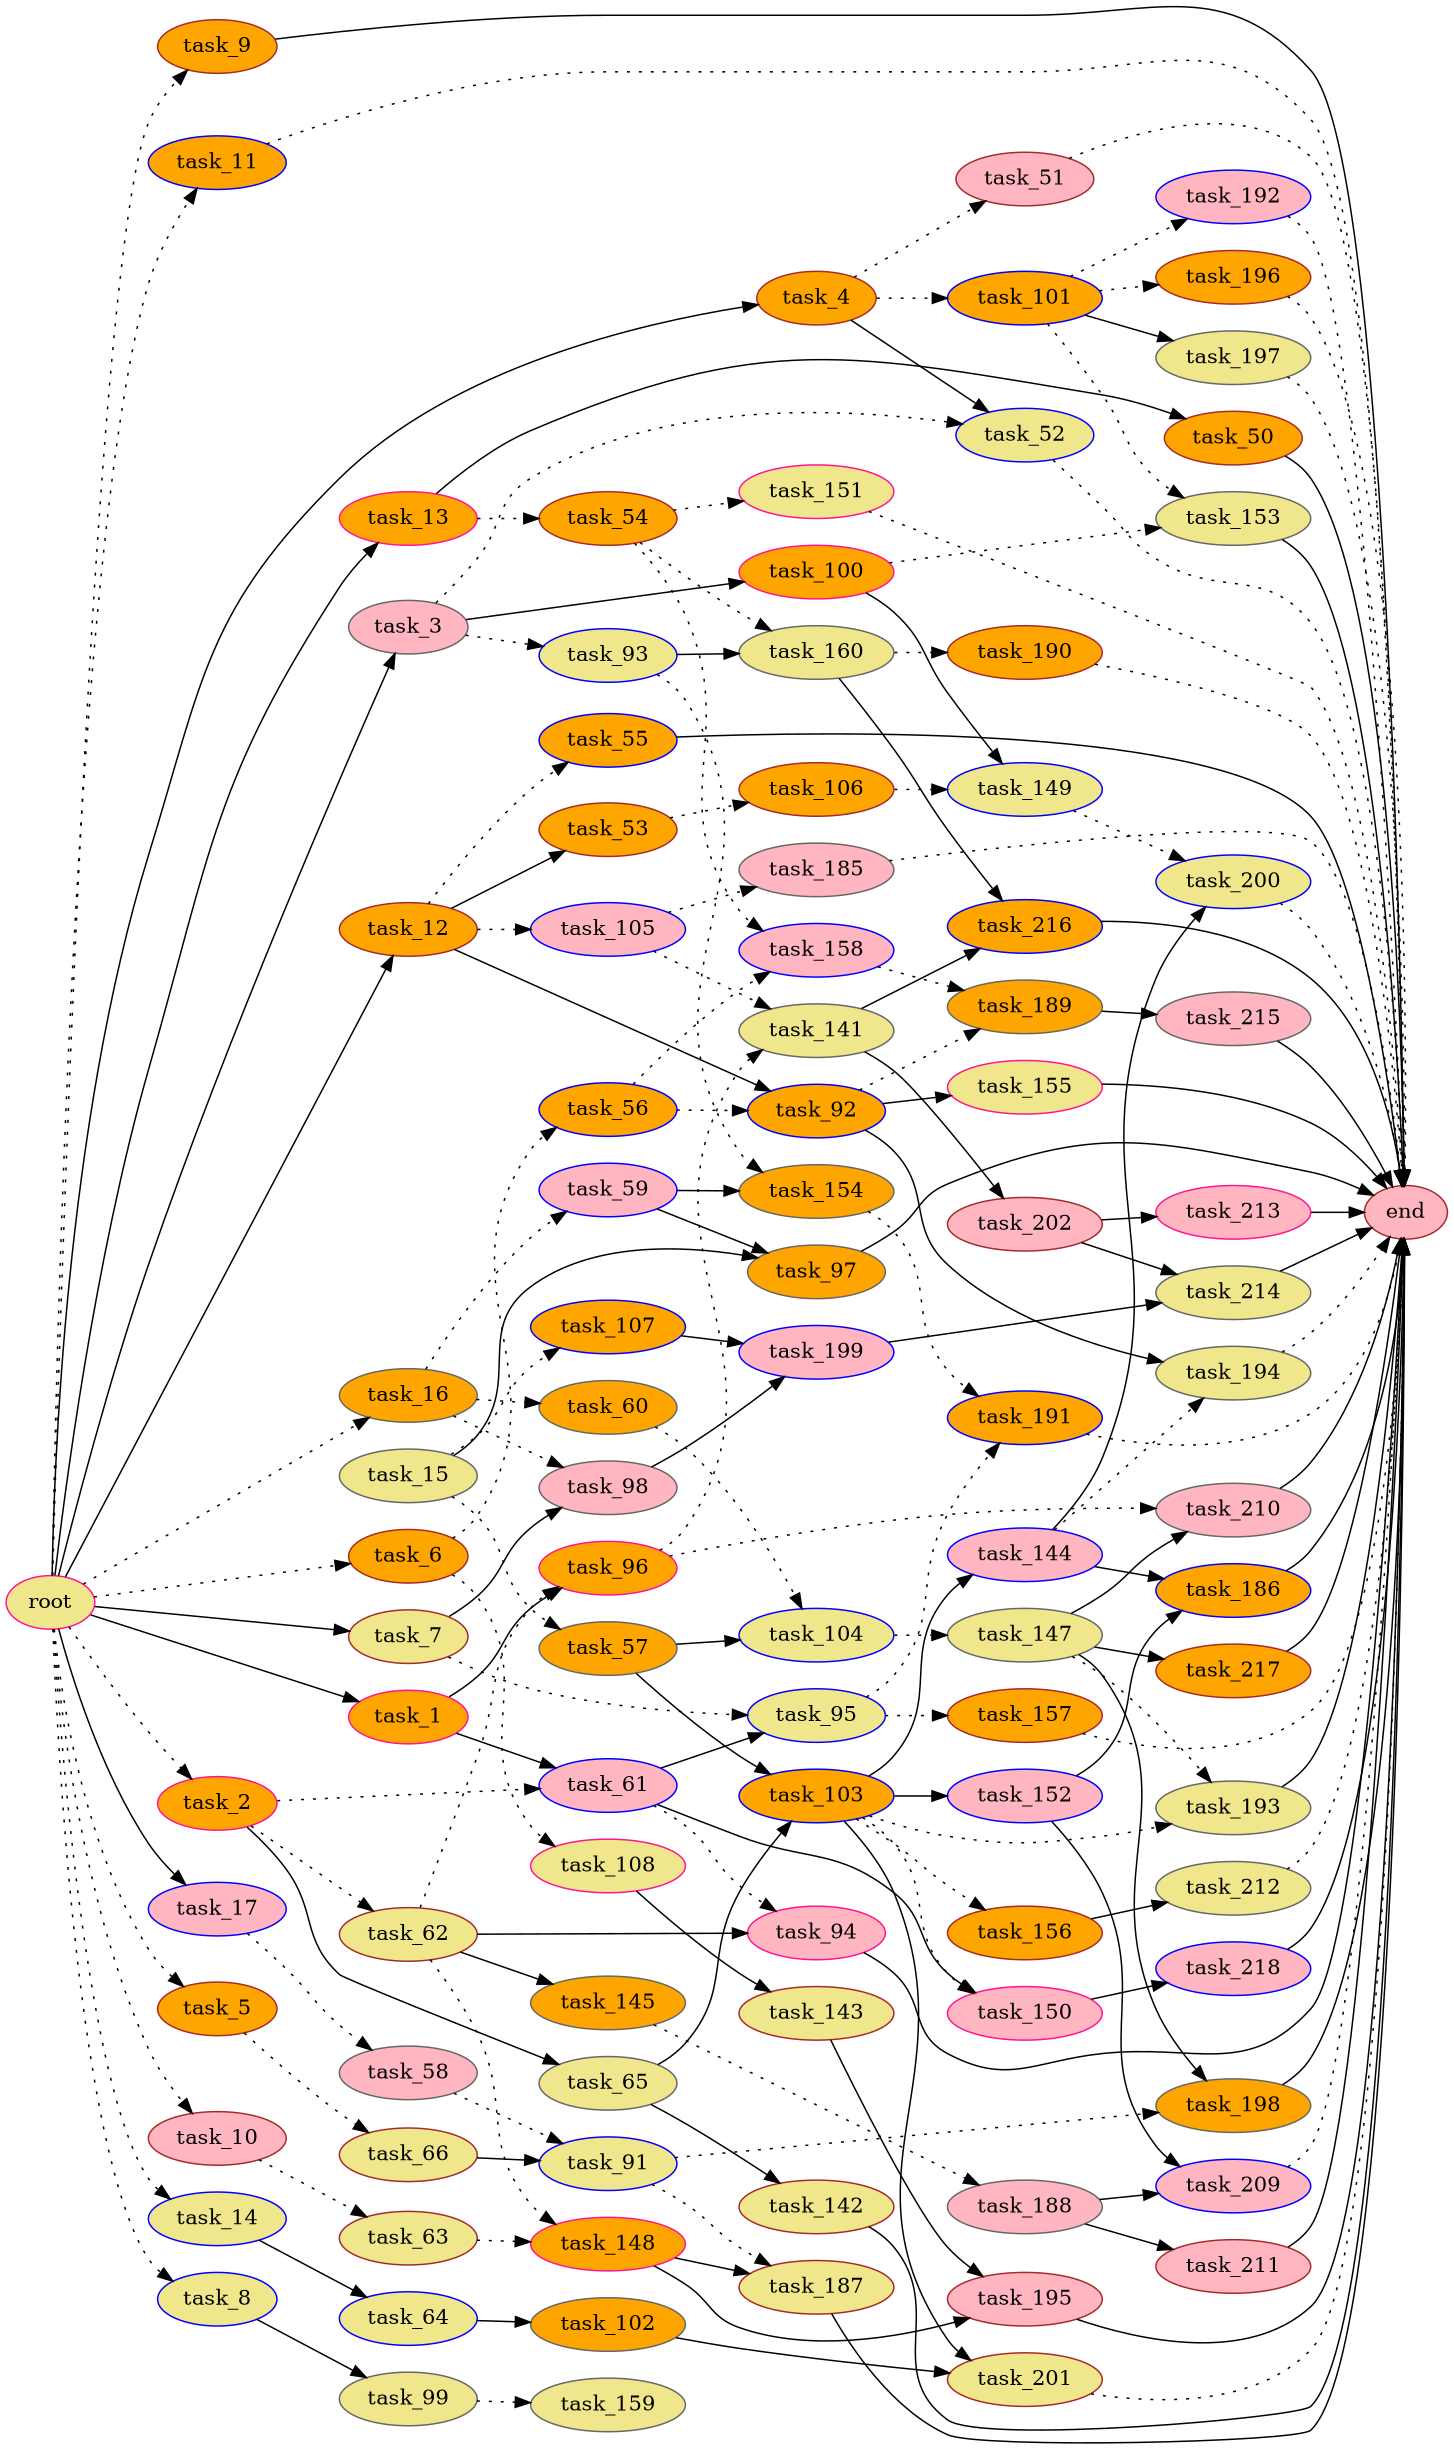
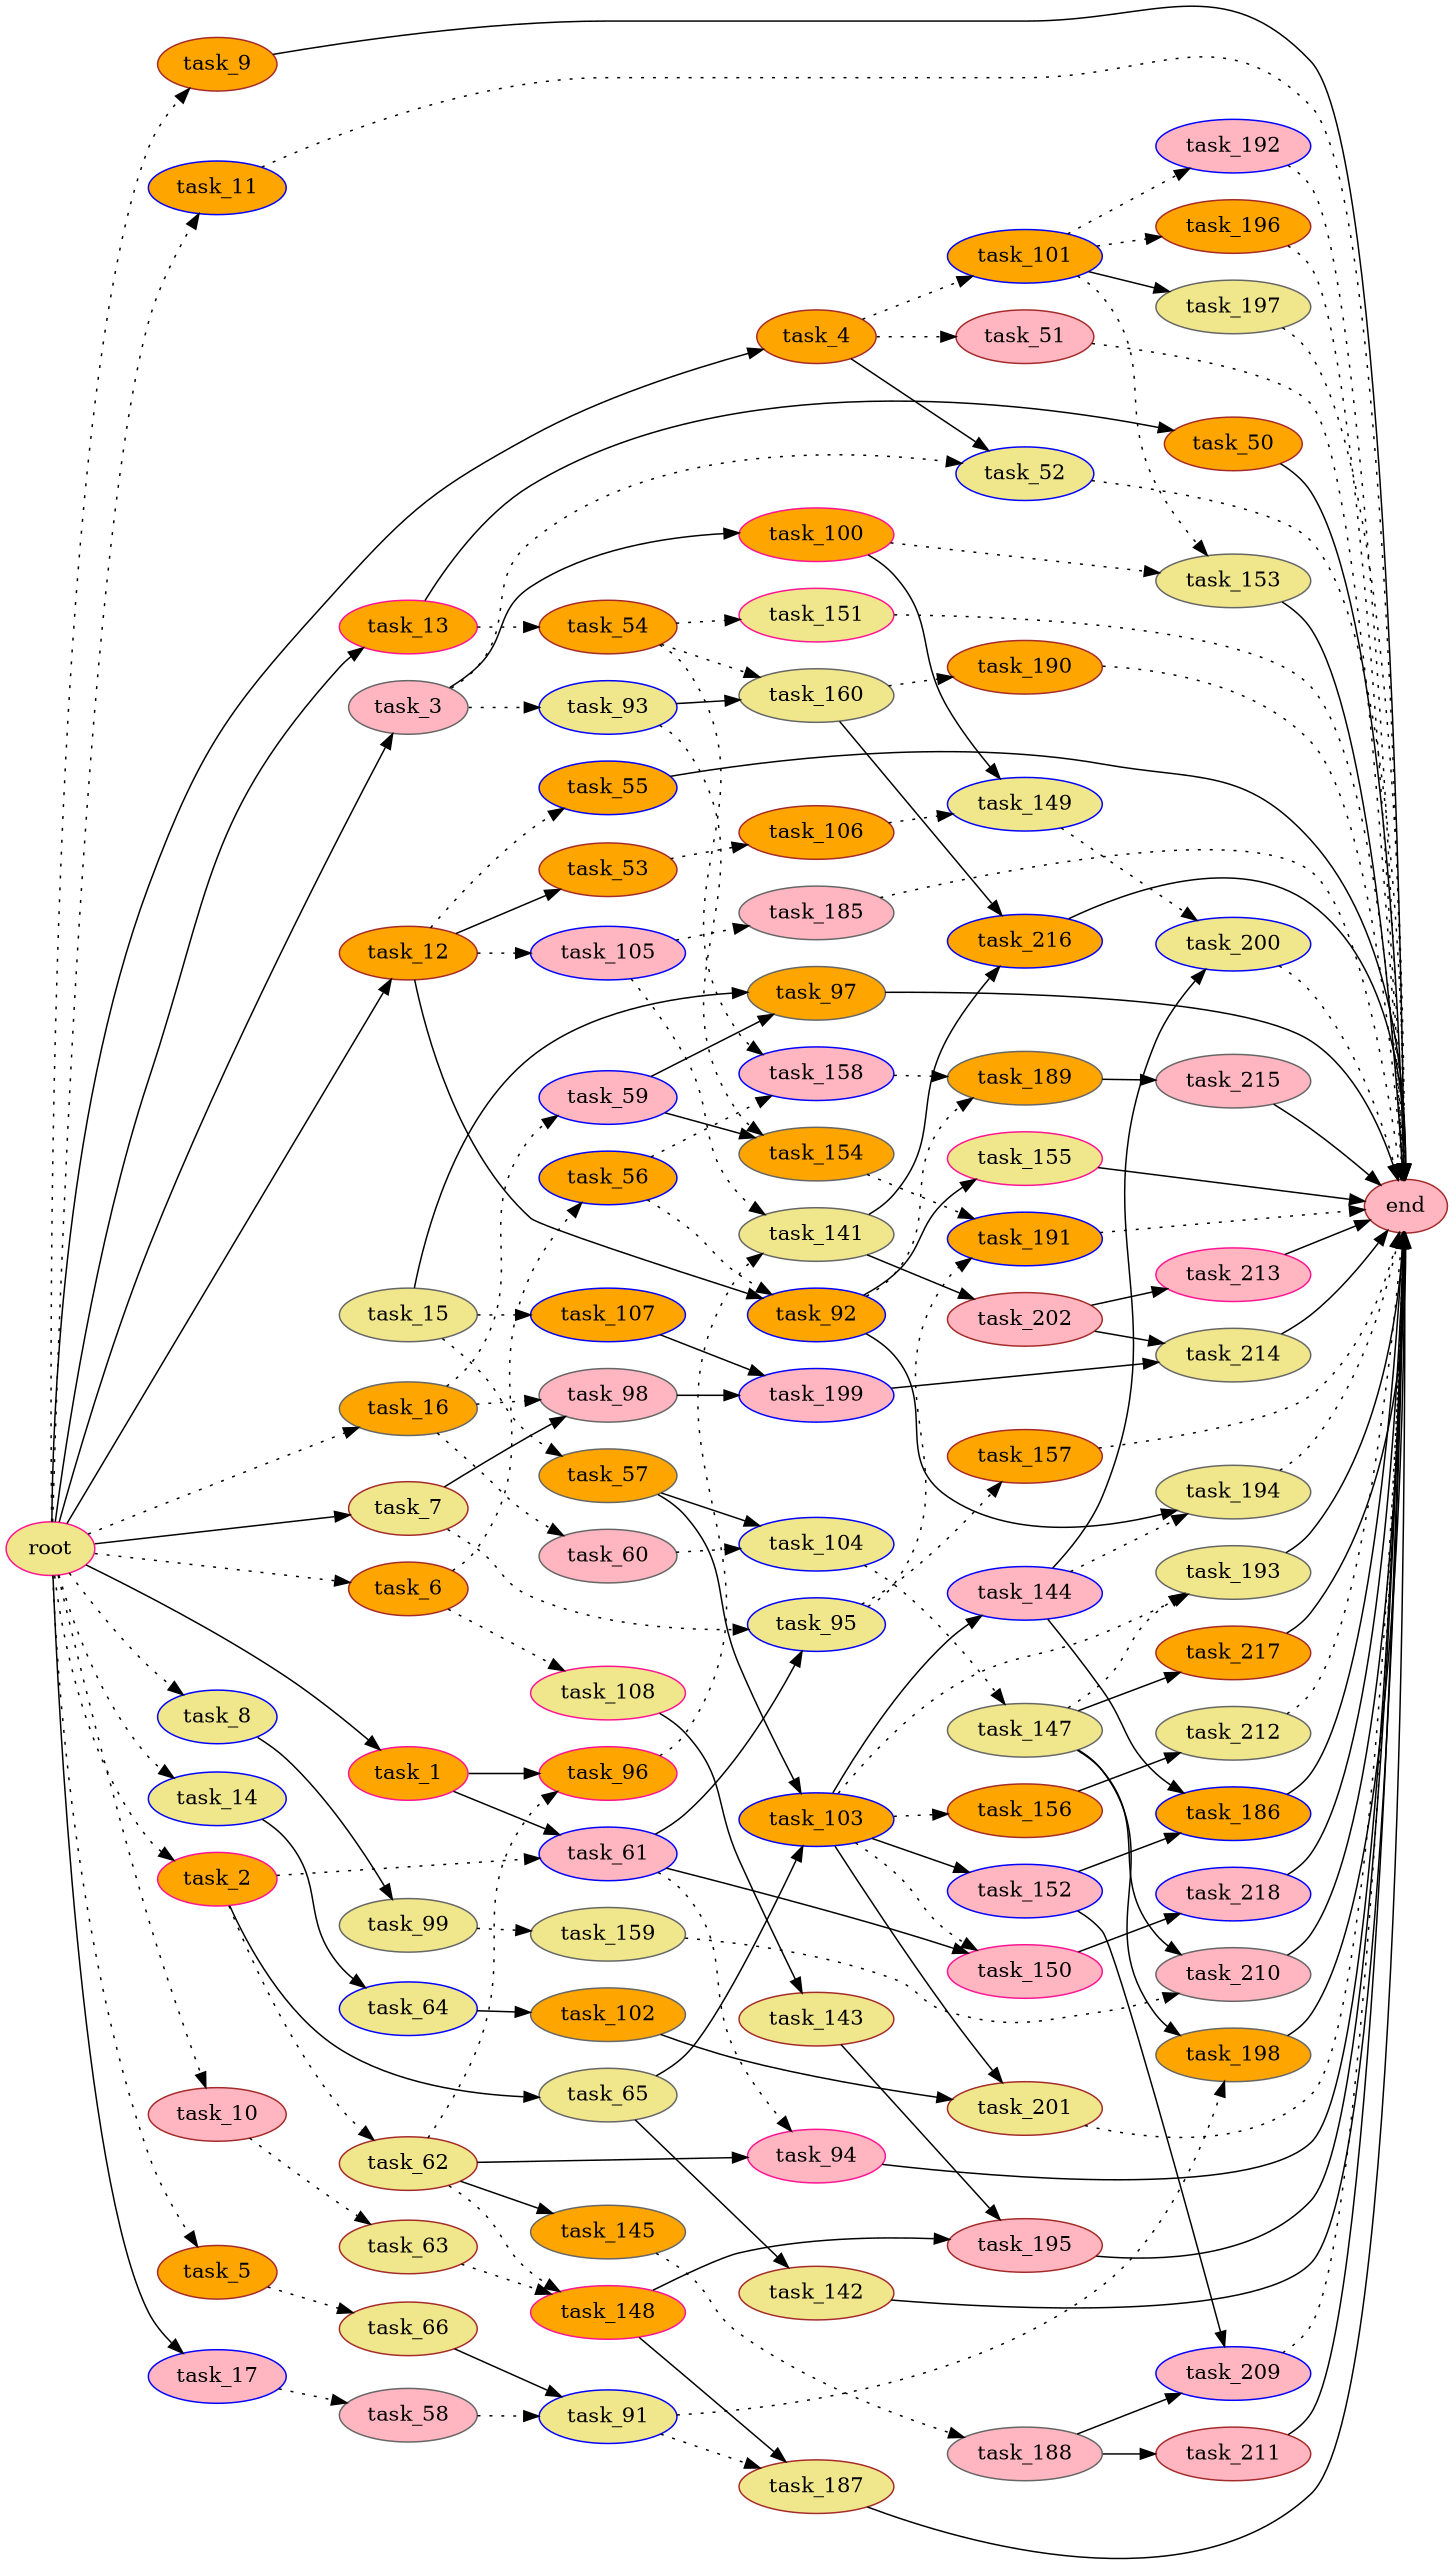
(608, 1407) -> (608, 1556)
(904, 1519) -> (923, 1998)
